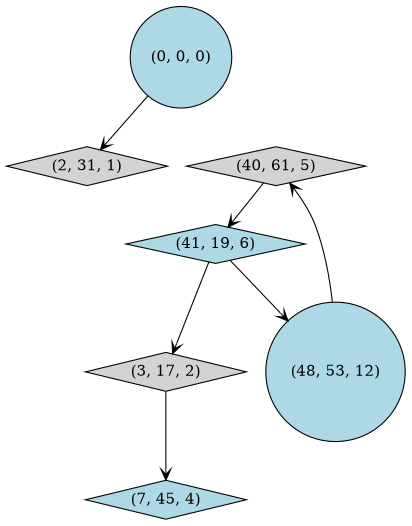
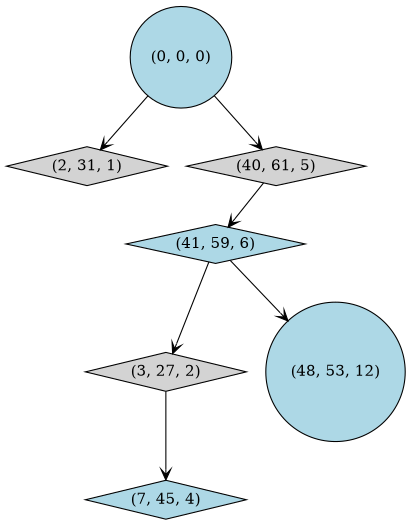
(216, 244) -> (216, 244)
(322, 244) -> (235, 119)
(166, 372) -> (166, 372)
